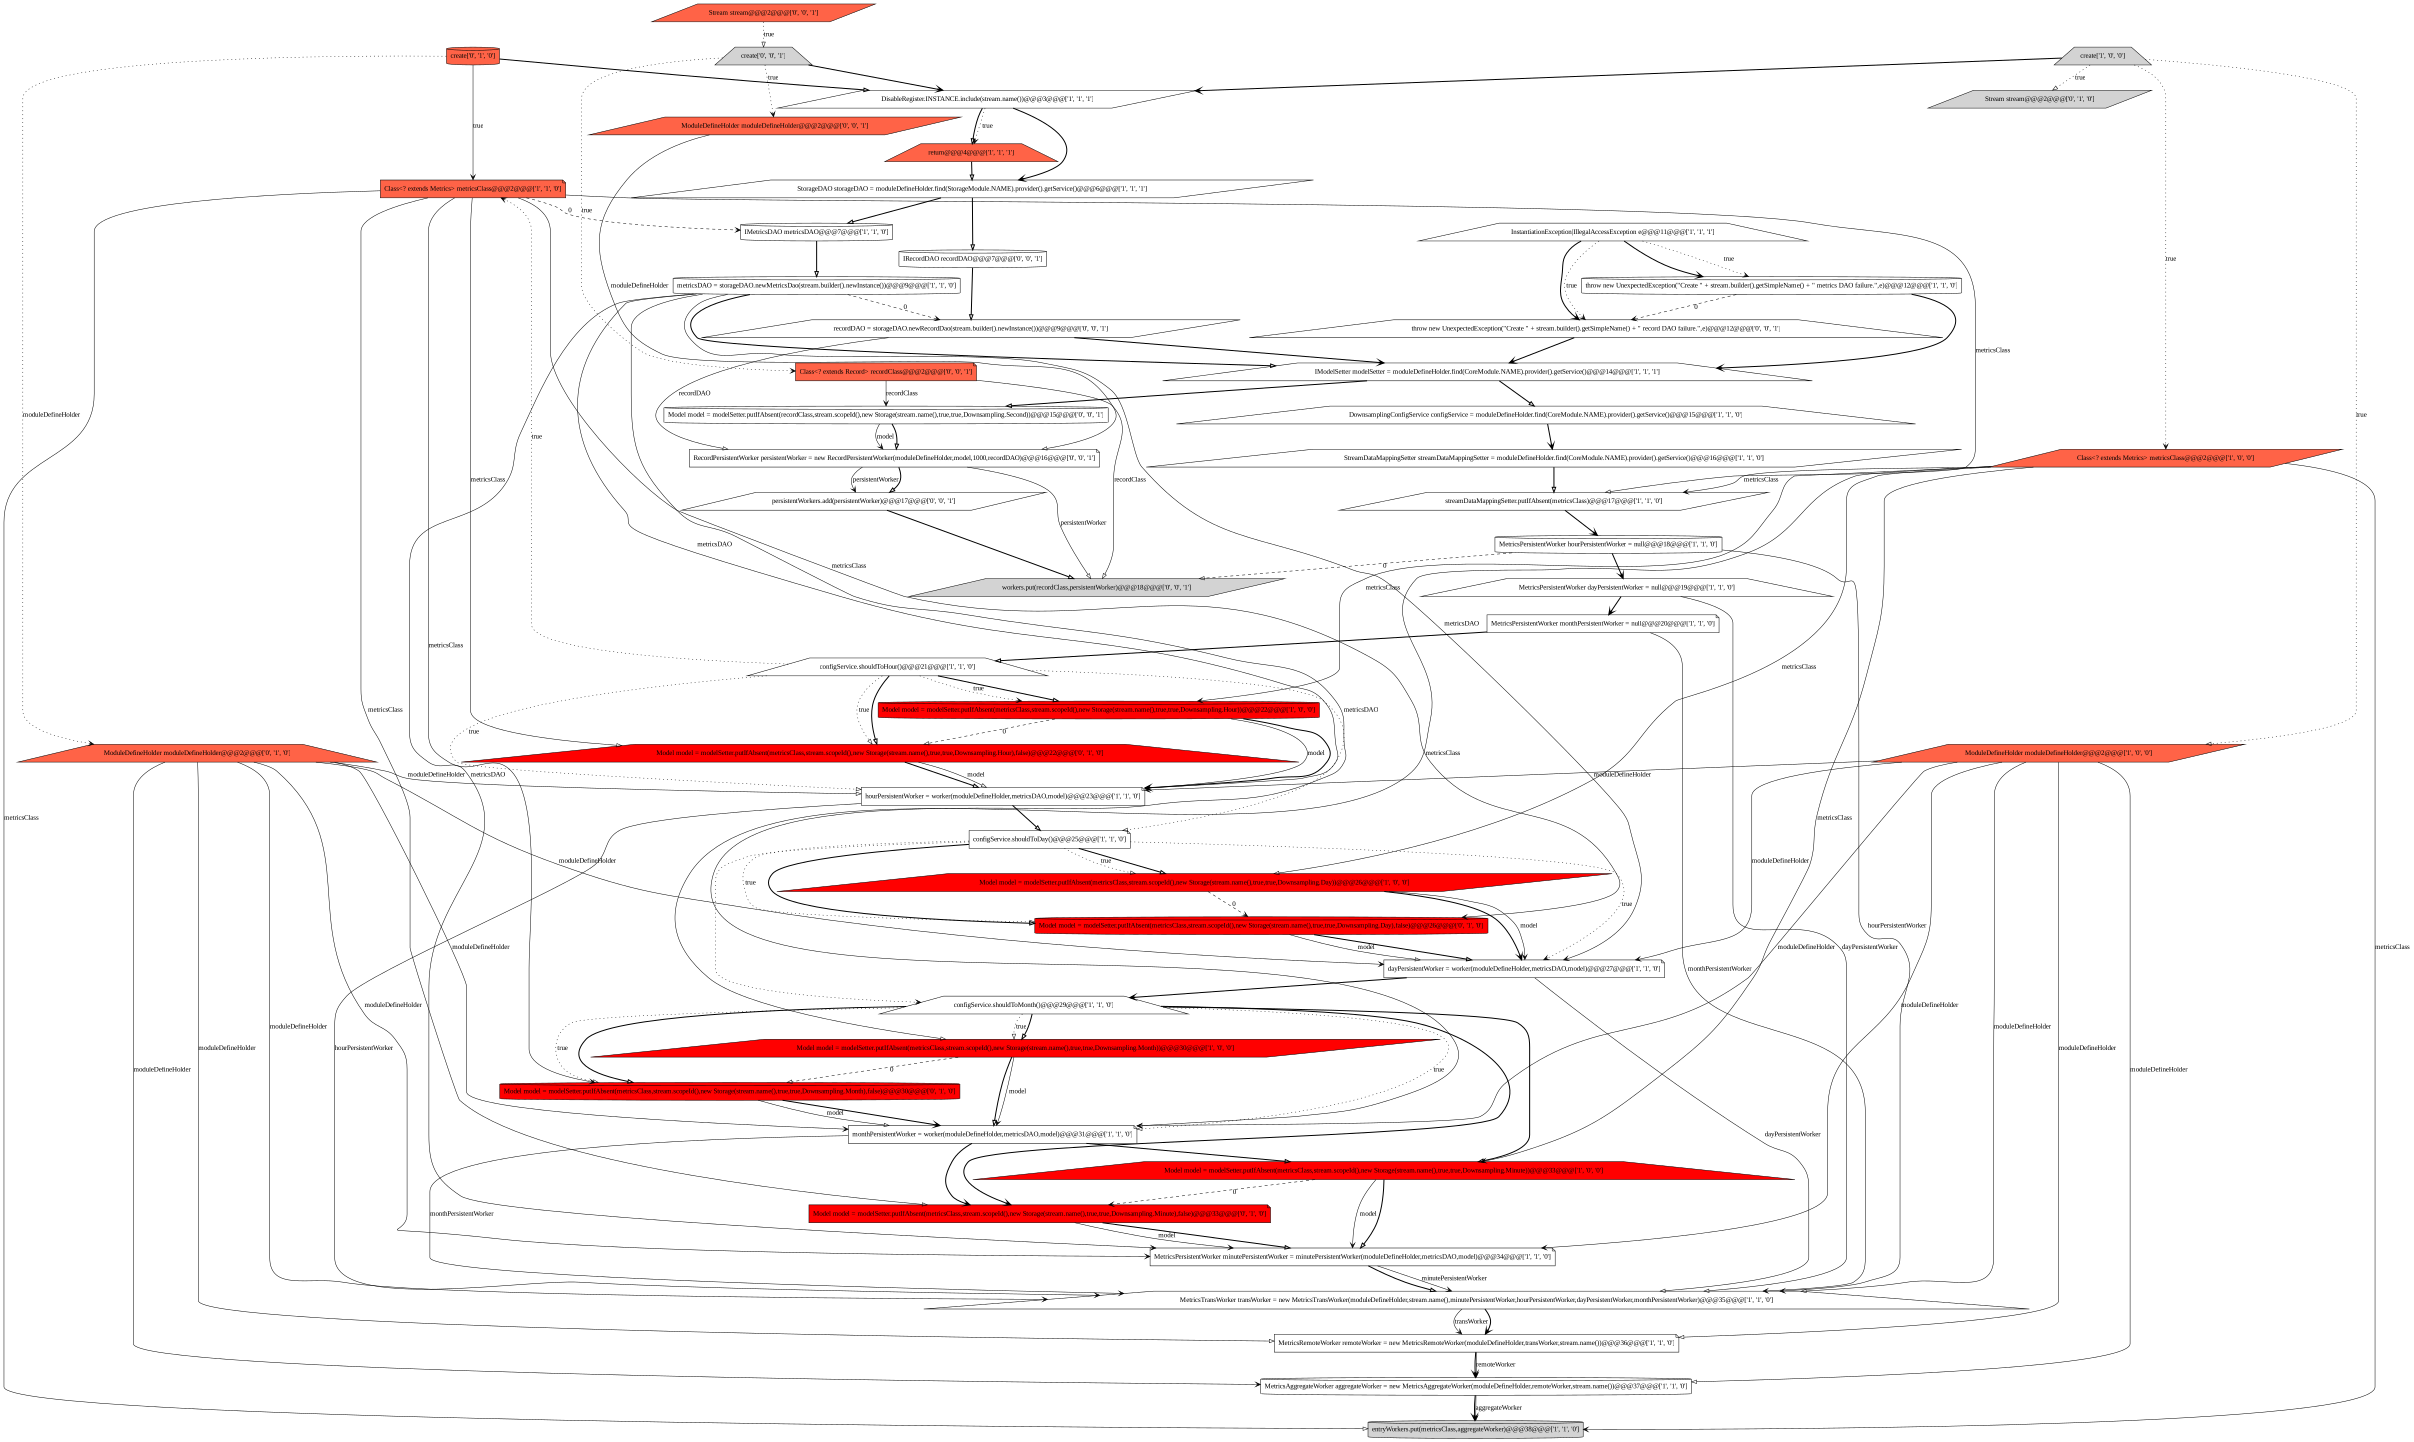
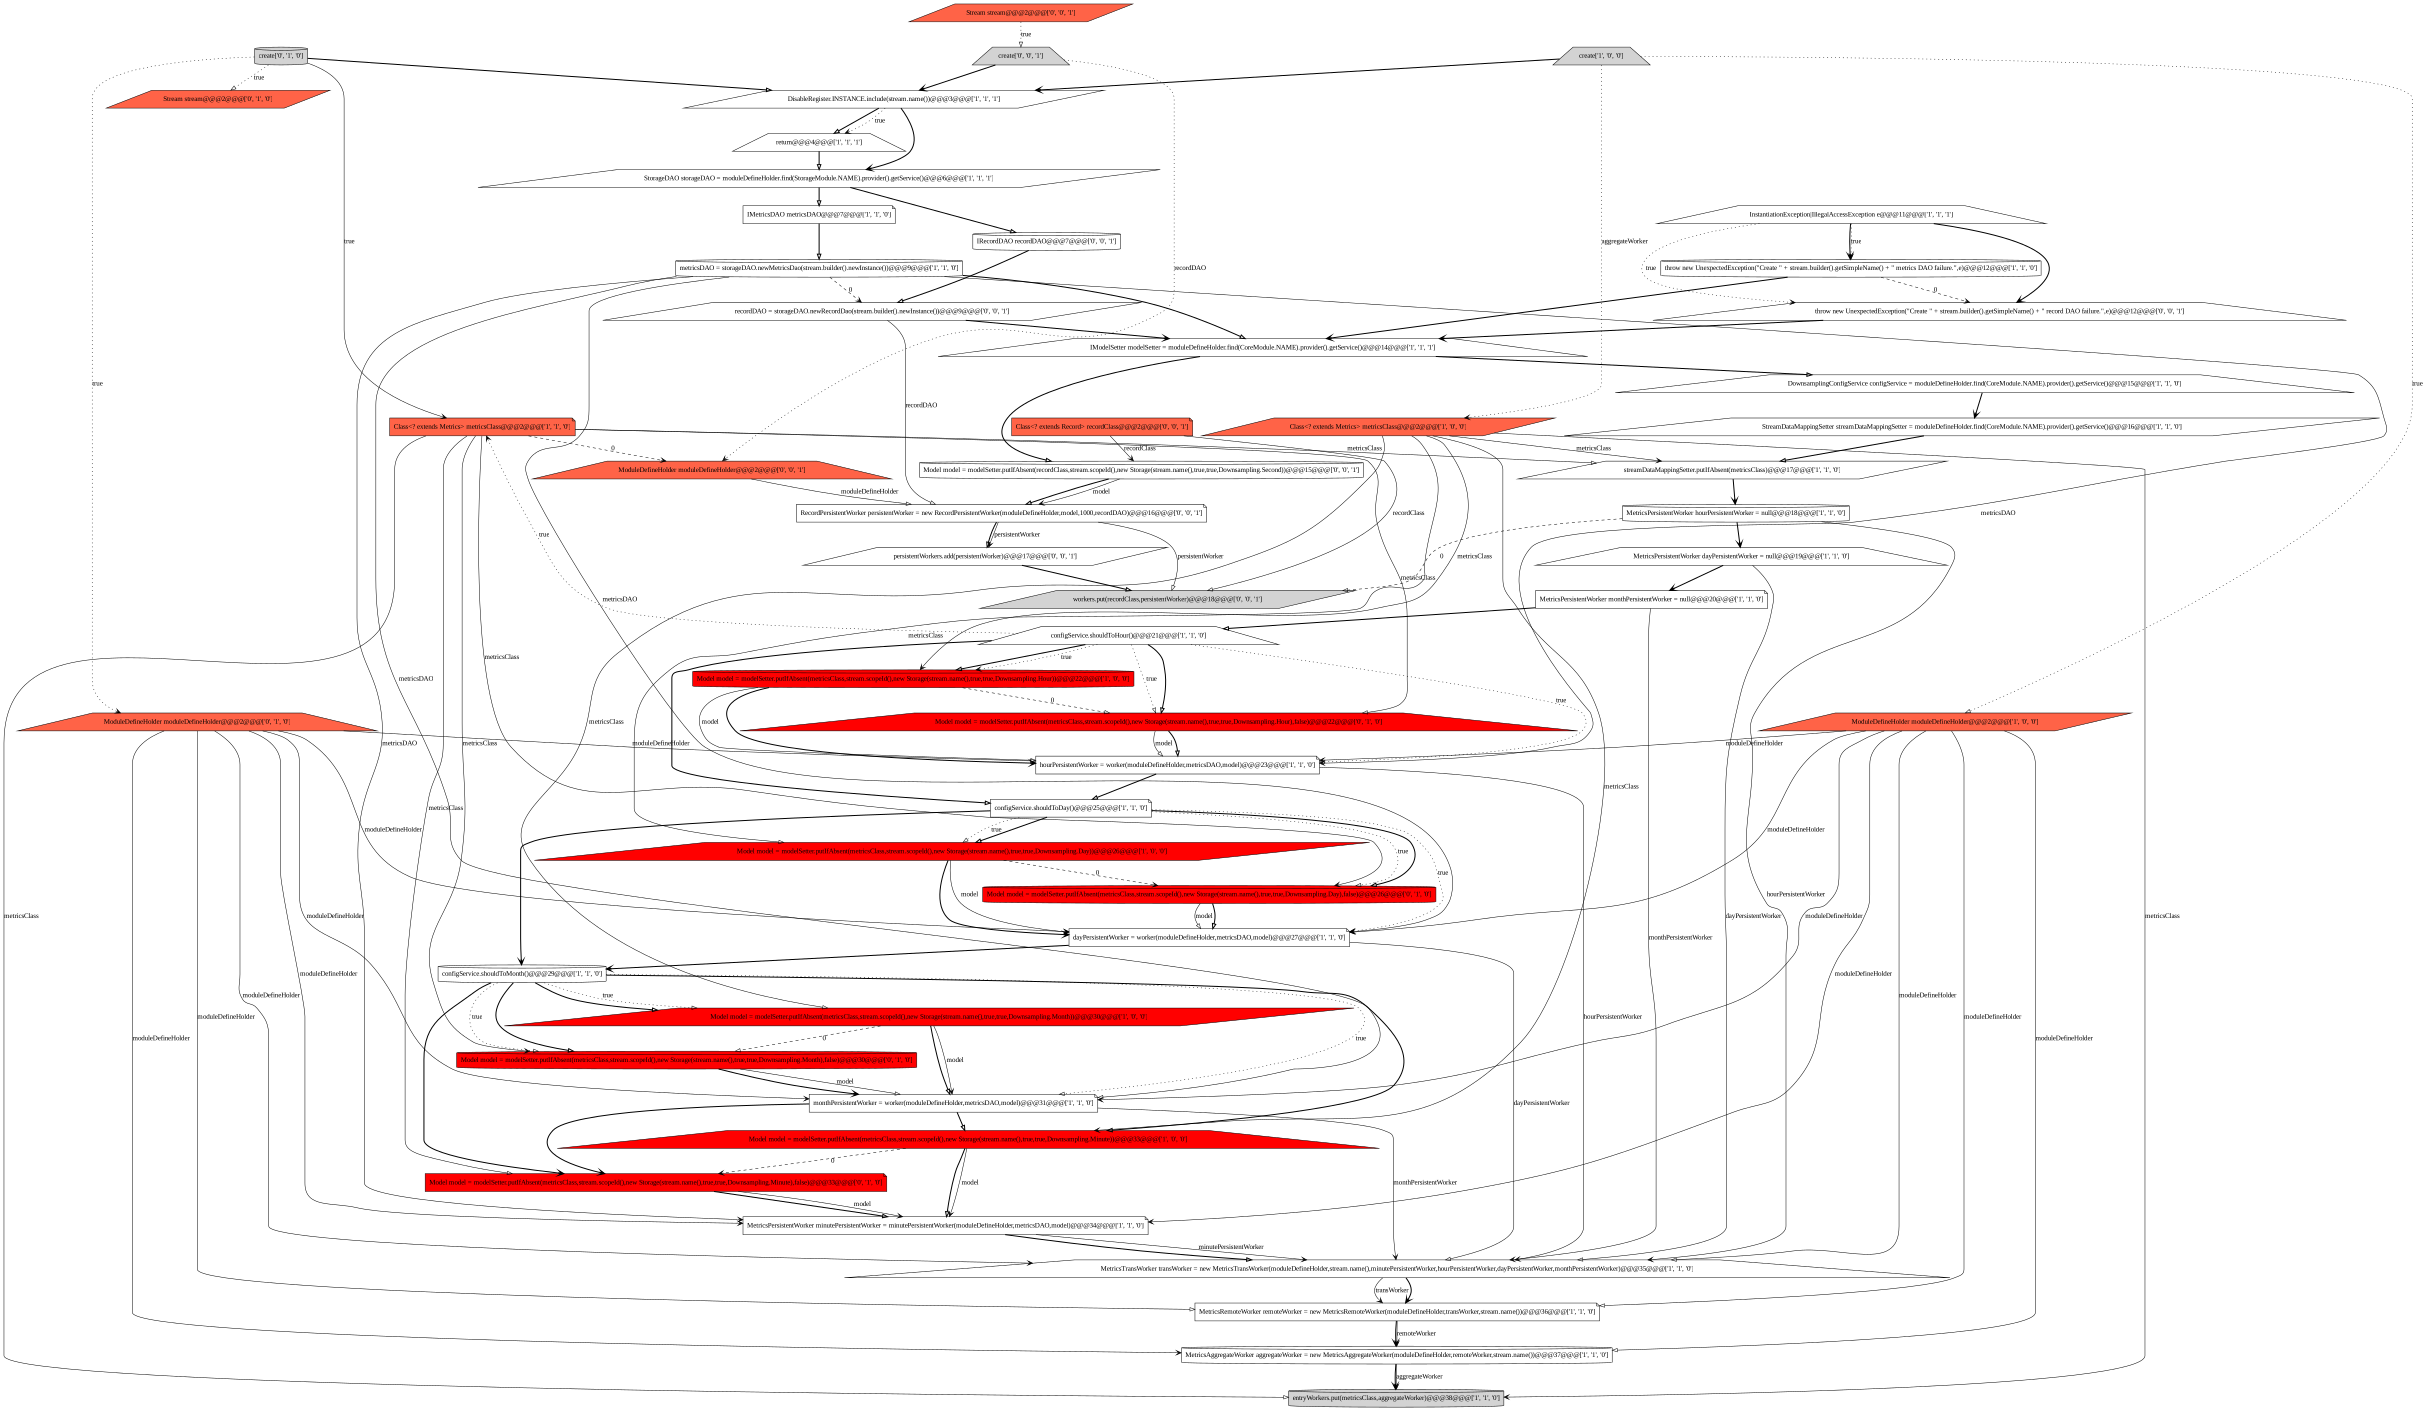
(473, 56) -> (281, 56)
(2073, 76) -> (252, 76)
(774, 78) -> (1190, 268)
(2040, 99) -> (218, 99)
(775, 126) -> (712, 470)
(971, 153) -> (819, 142)
(629, 224) -> (595, 448)
(817, 232) -> (819, 215)
(582, 237) -> none
(2171, 259) -> (1625, 241)
(52, 415) -> (98, 384)
(1307, 694) -> (672, 718)
(715, 896) -> (698, 823)
(1034, 1005) -> (522, 974)
